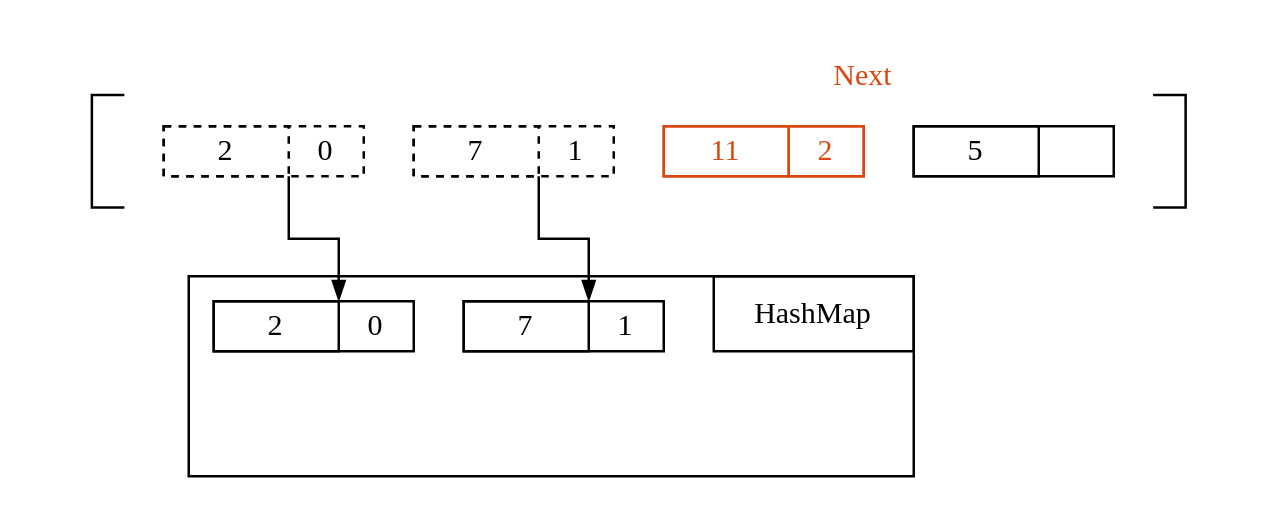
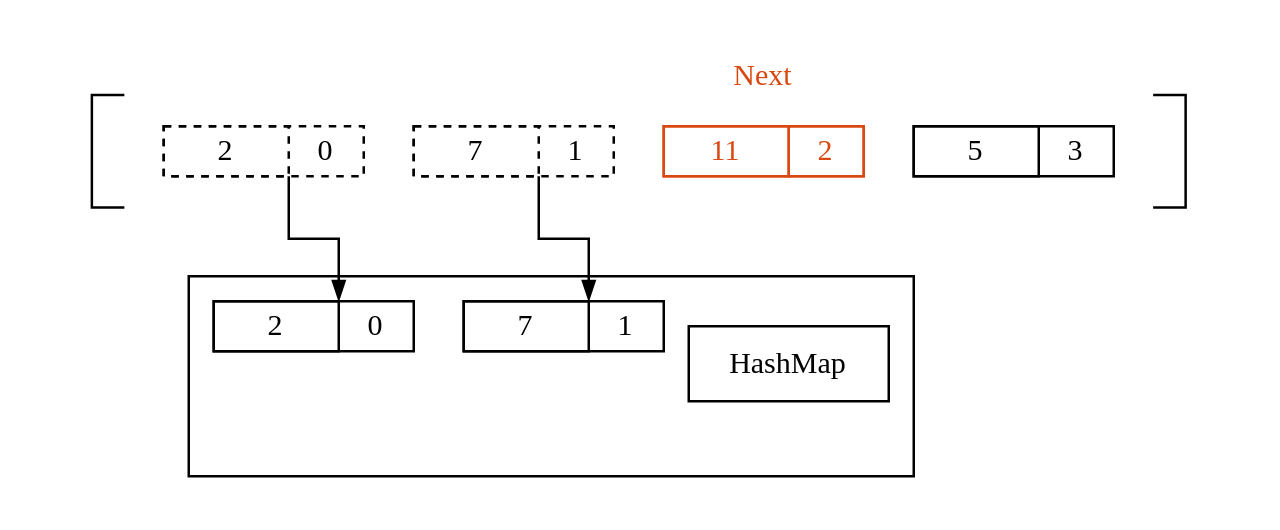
(864, 76) -> (764, 76)
none -> (1076, 151)
(814, 314) -> (789, 364)
